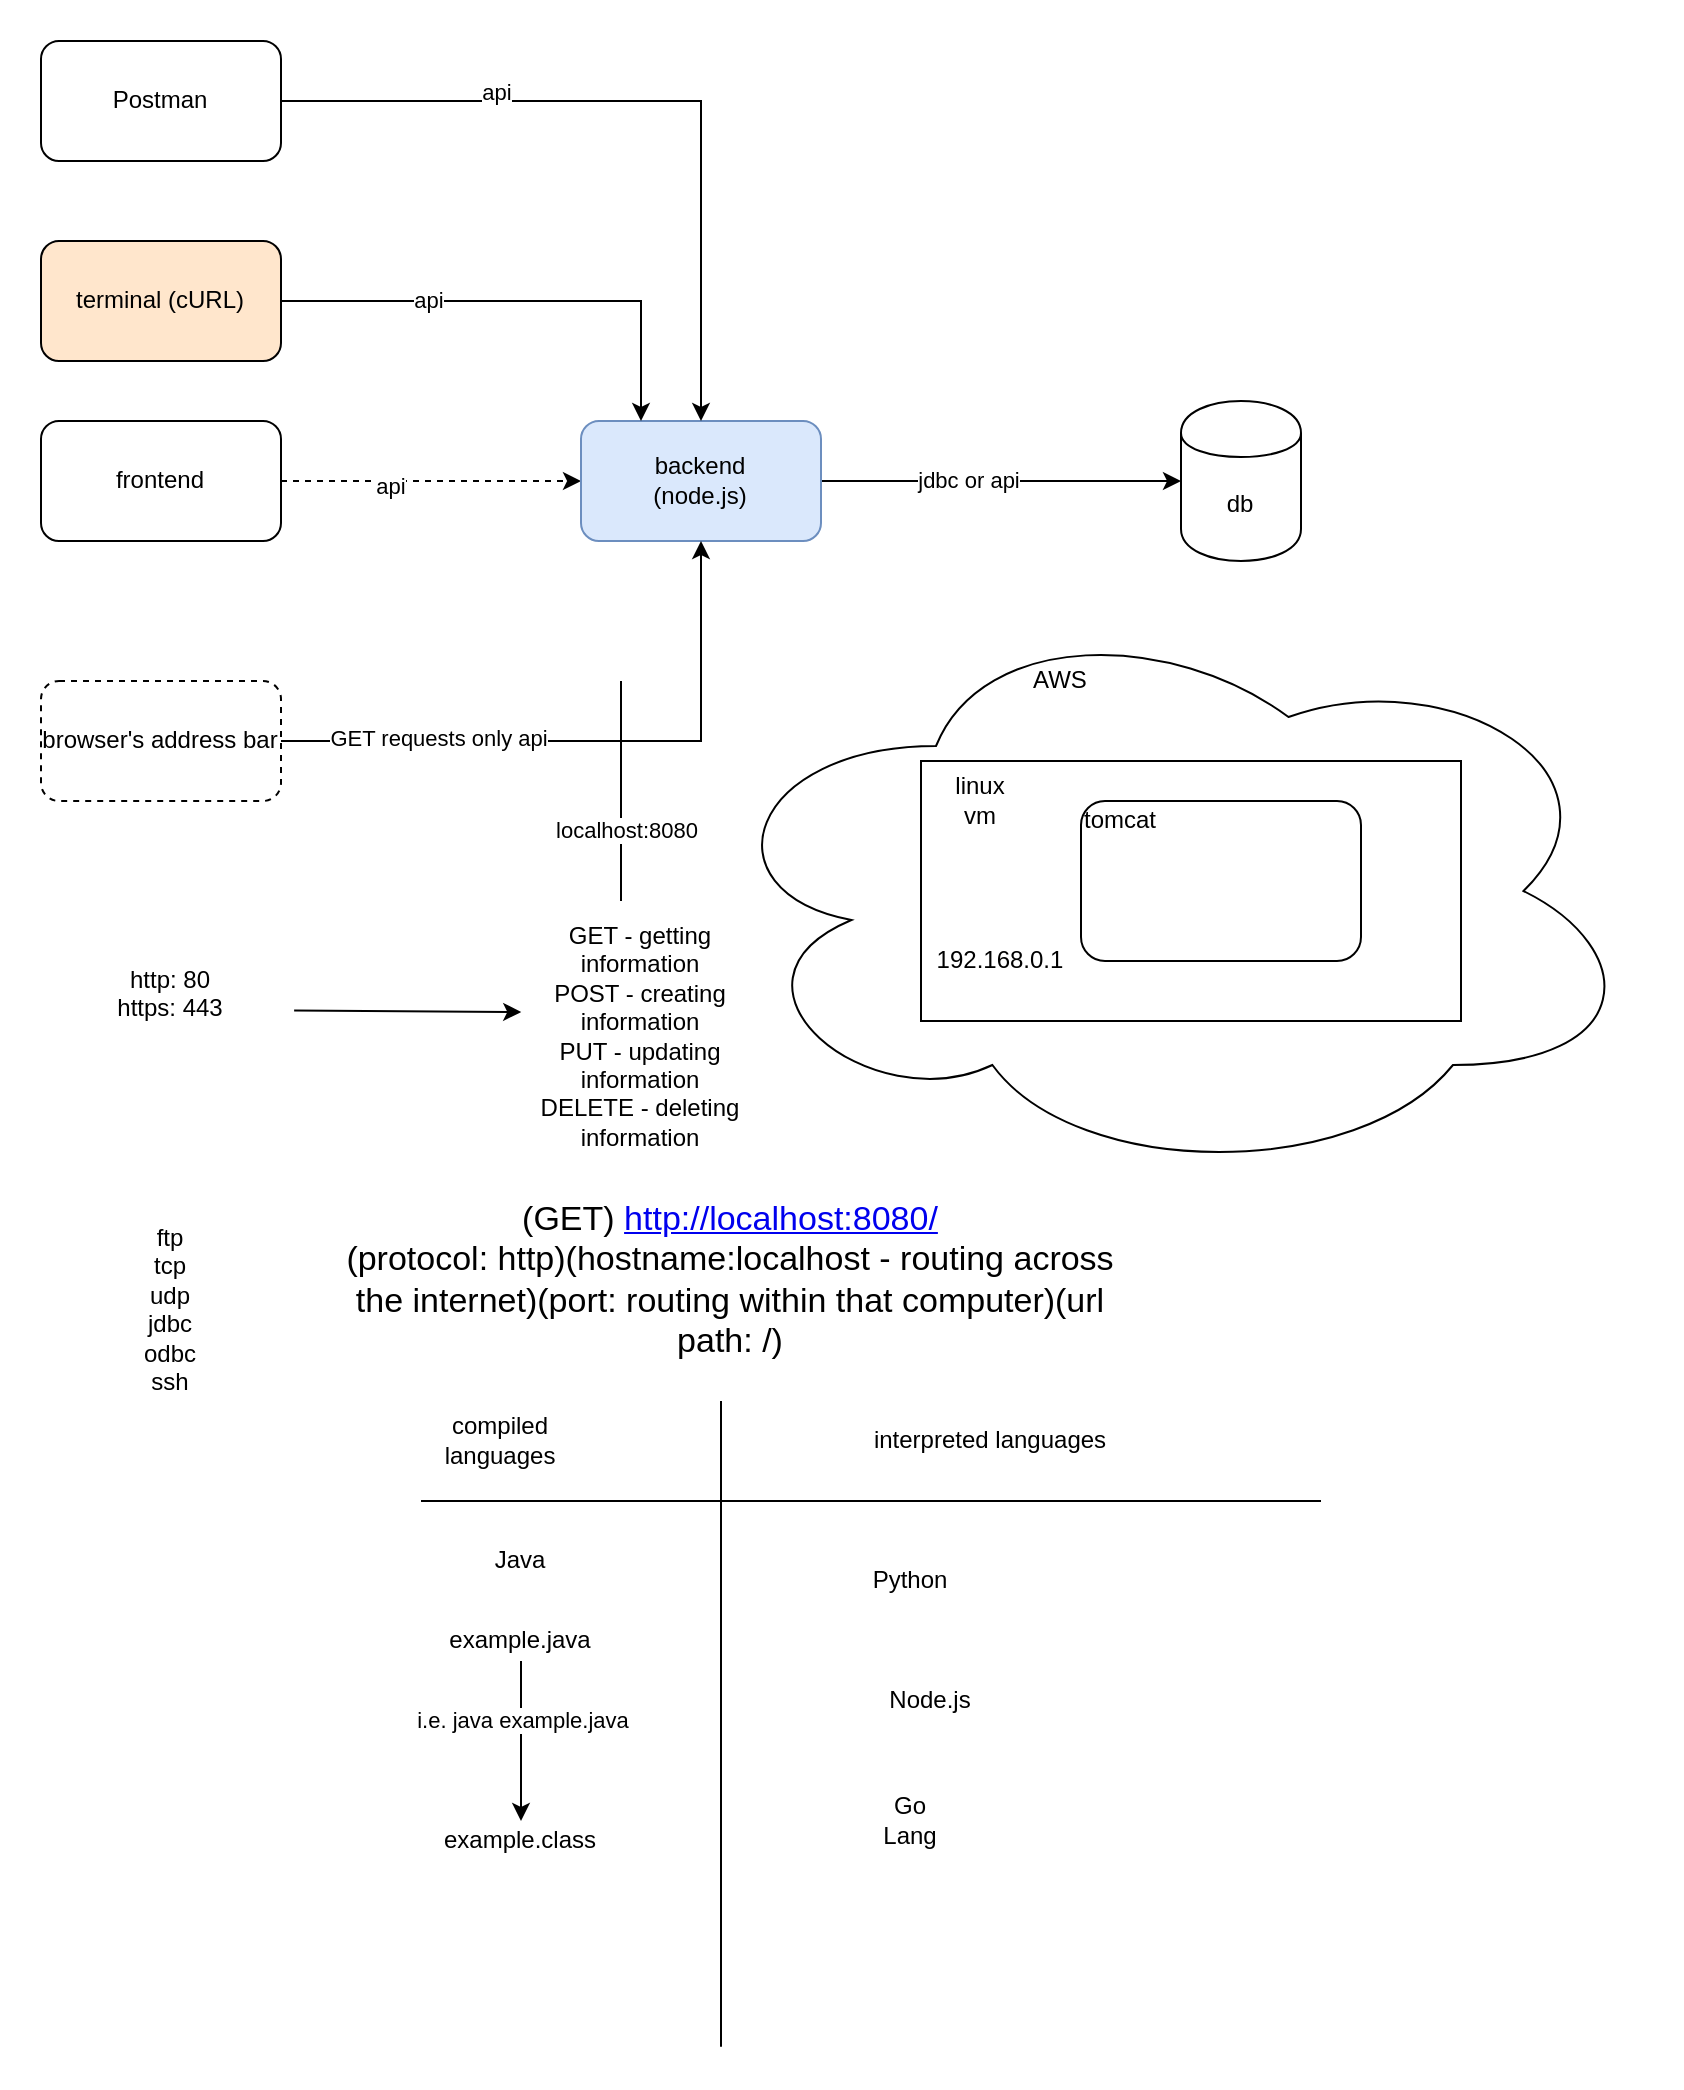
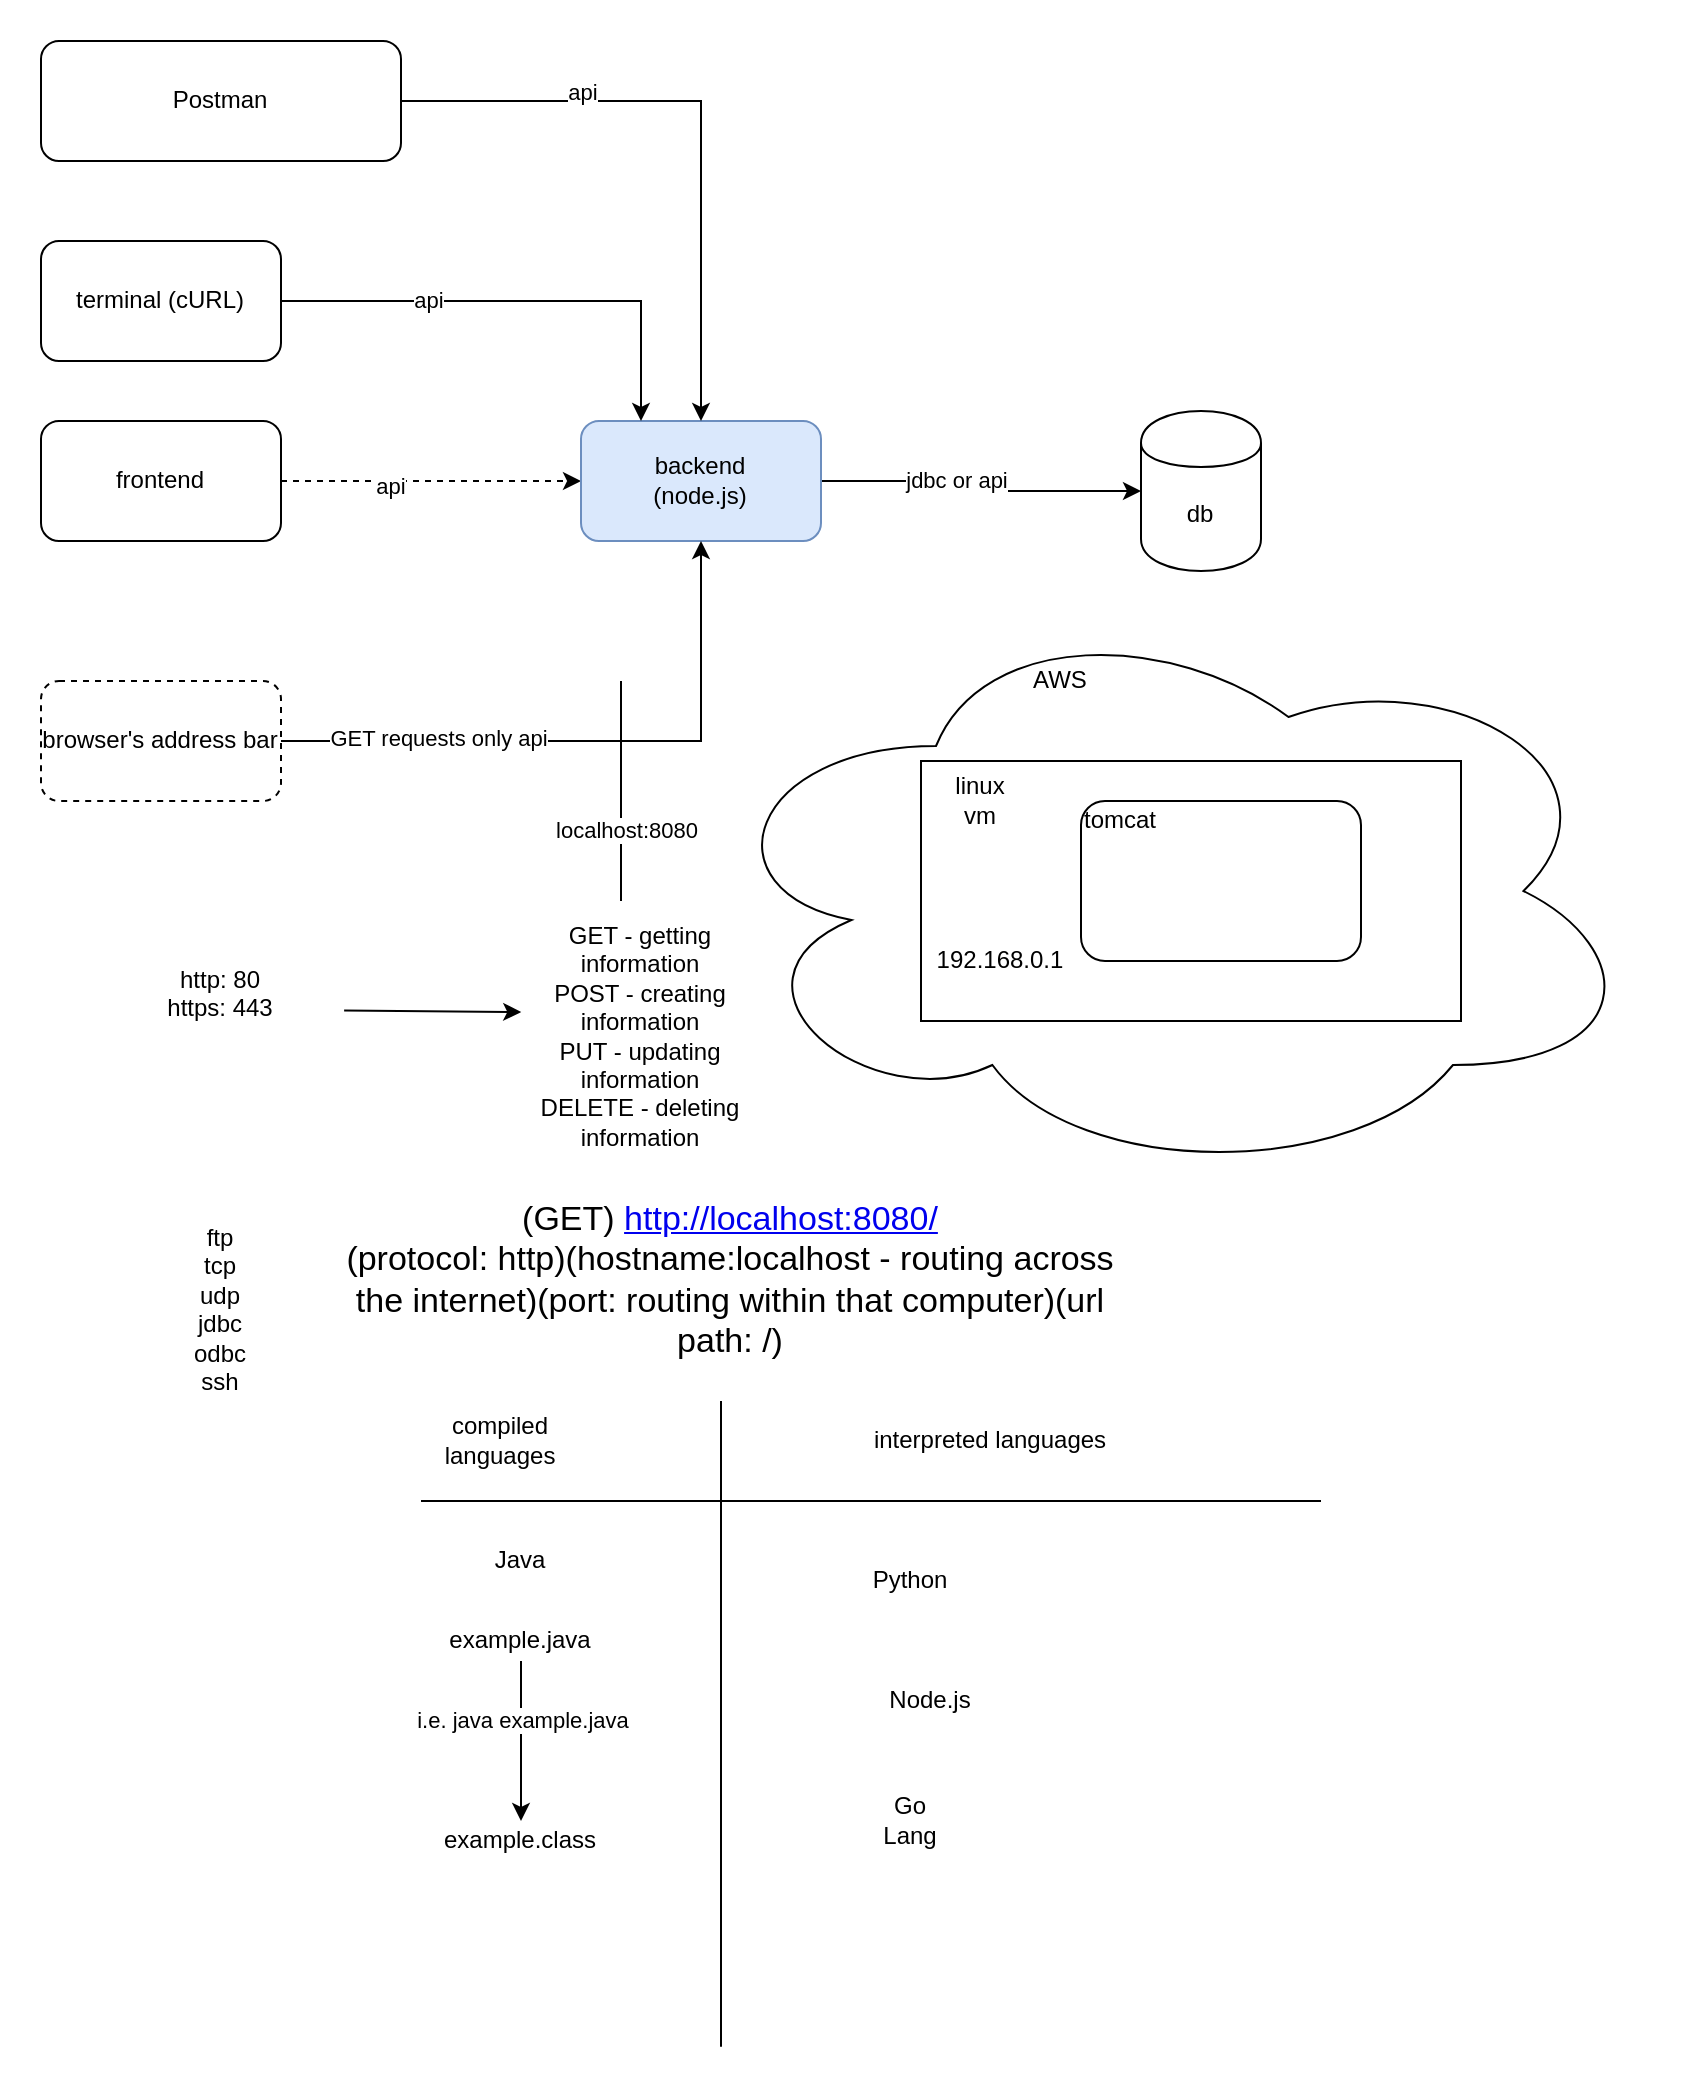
(161, 101) -> (221, 101)
(161, 301) -> (161, 301)
(1241, 481) -> (1201, 491)
(171, 1181) -> (221, 1181)
